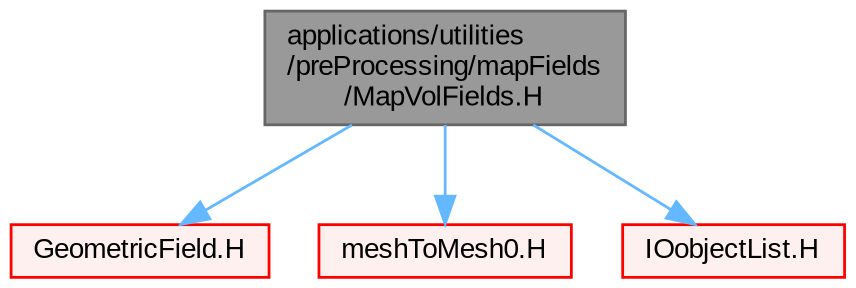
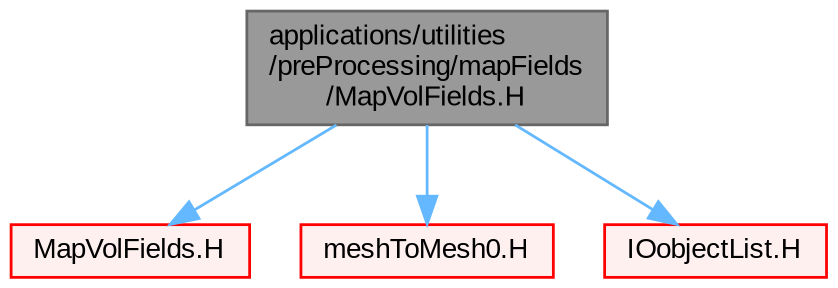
(140, 251) -> (130, 251)
